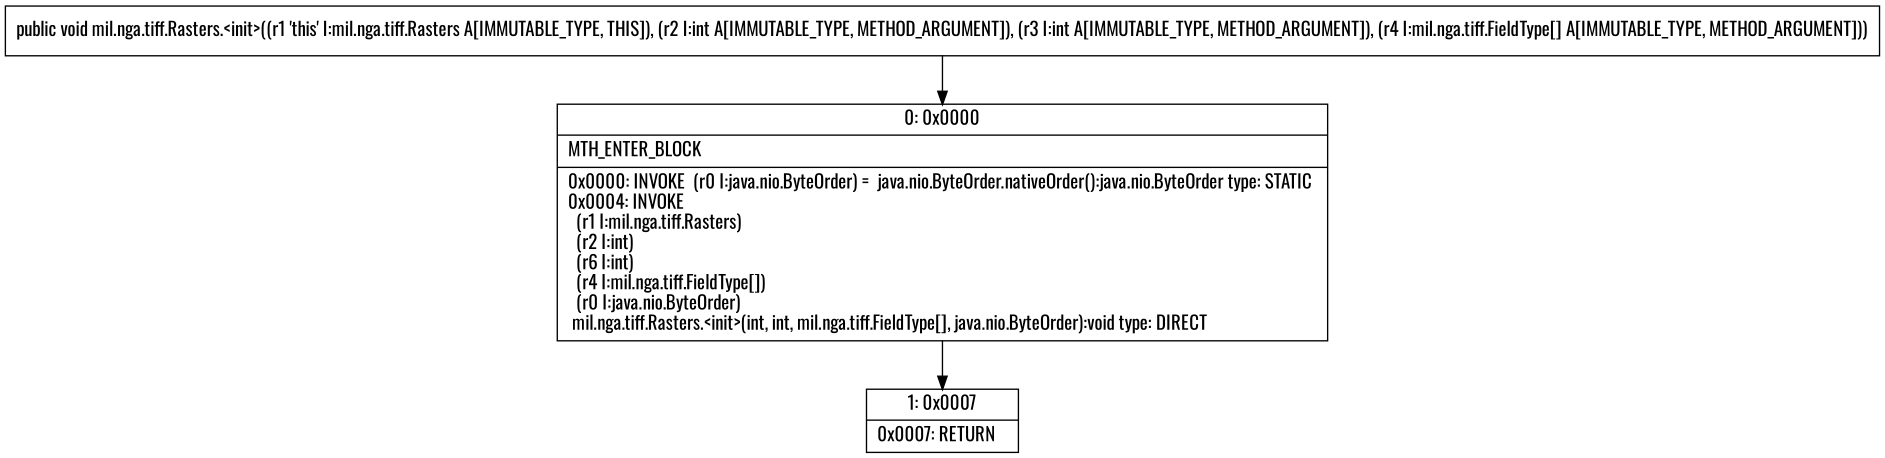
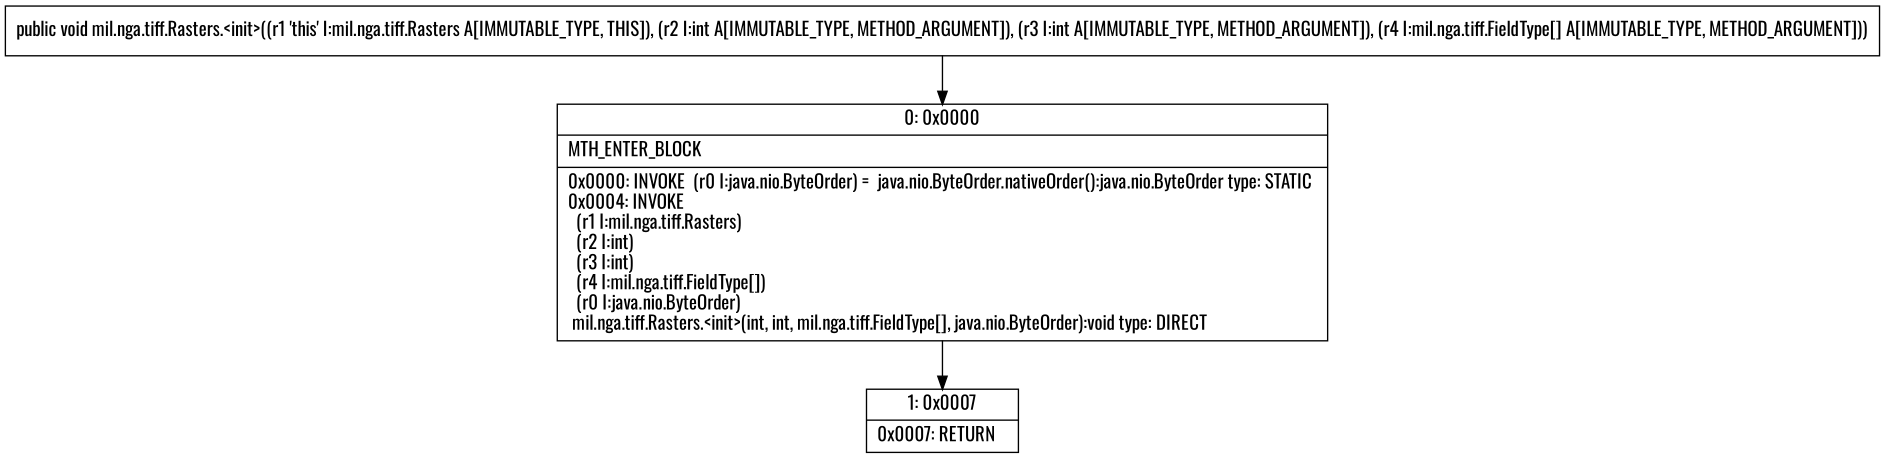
(601, 264) -> (601, 264)
